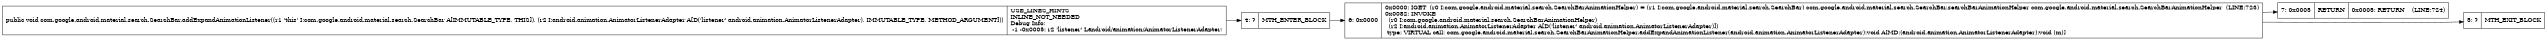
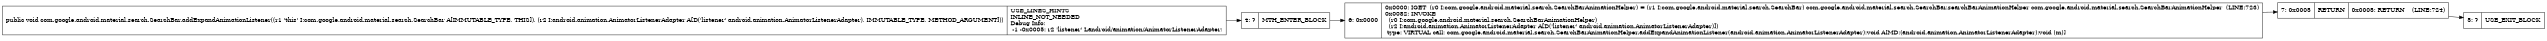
(2513, 20) -> (2513, 20)
(2361, 23) -> (2454, 17)
